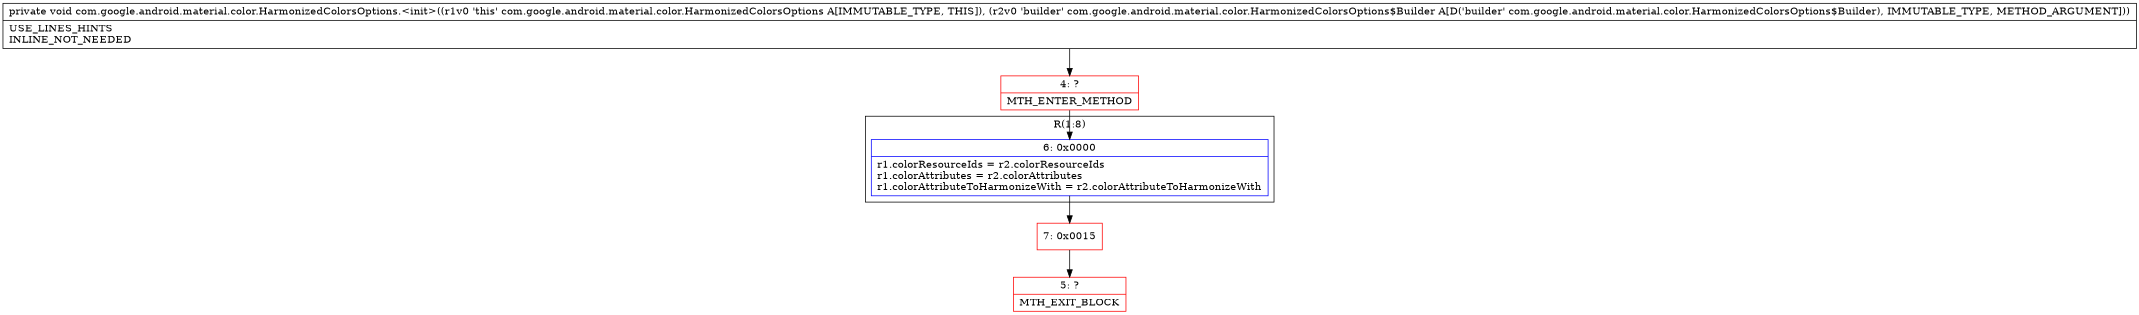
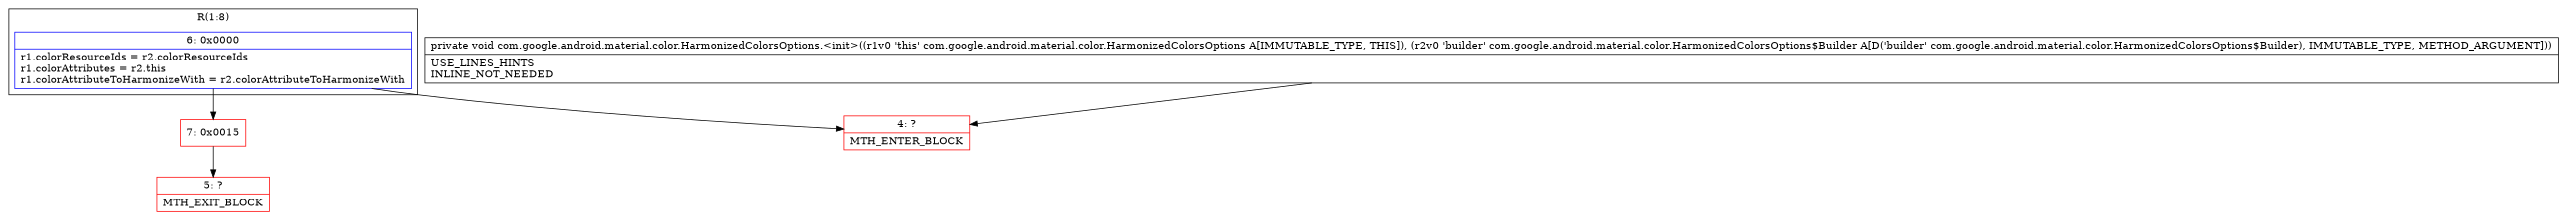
(1070, 101) -> (907, 141)
(1070, 121) -> (604, 113)
(980, 176) -> (94, 68)
